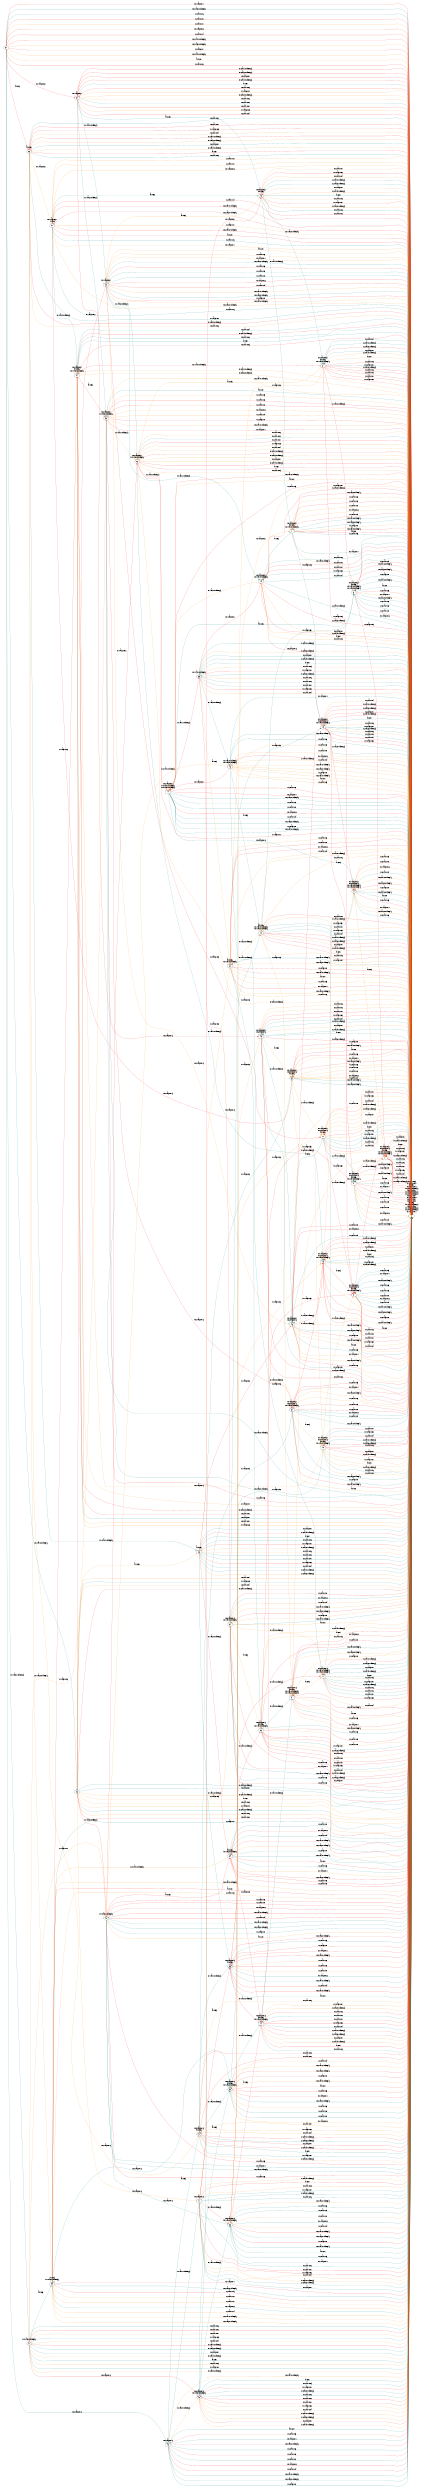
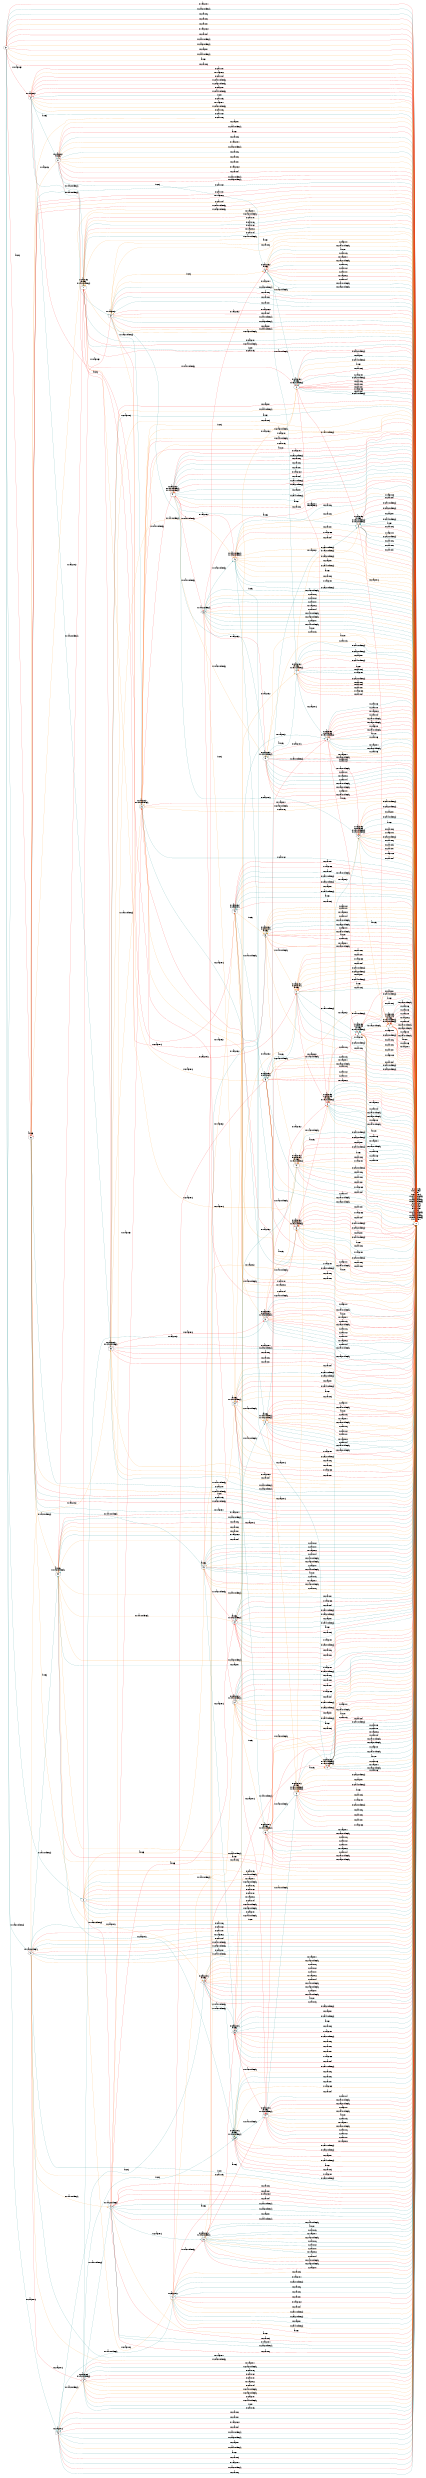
(186, 118) -> (43, 129)
(330, 1070) -> (334, 965)
(63, 1849) -> (72, 2197)
(210, 2311) -> (97, 2294)
